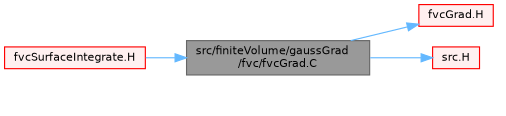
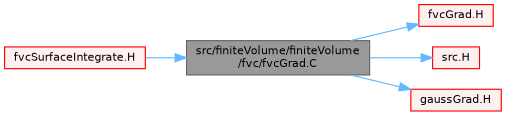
(278, 58) -> (278, 58)
none -> (456, 100)
